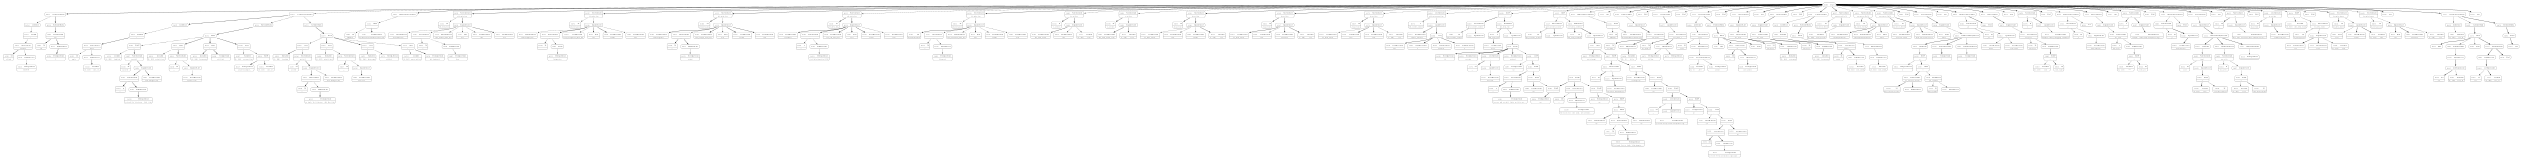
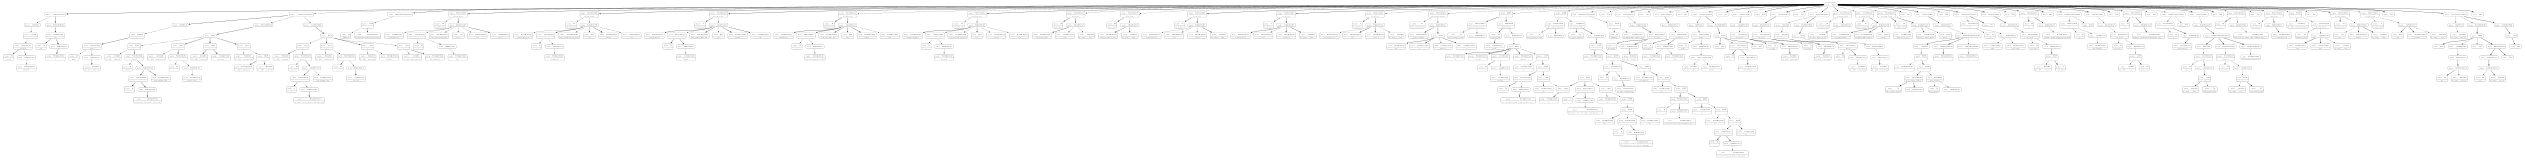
(918, 34) -> (916, 34)
(561, 46) -> (558, 46)
